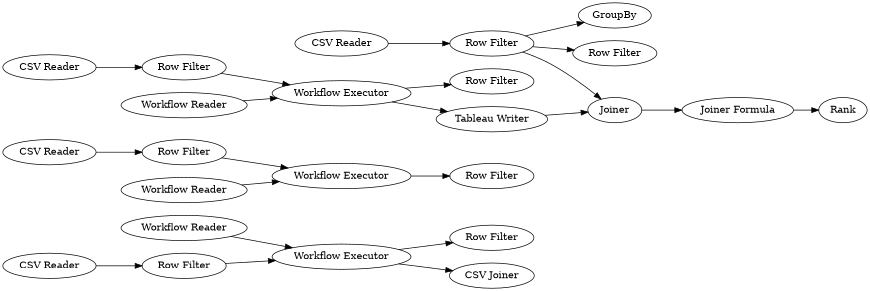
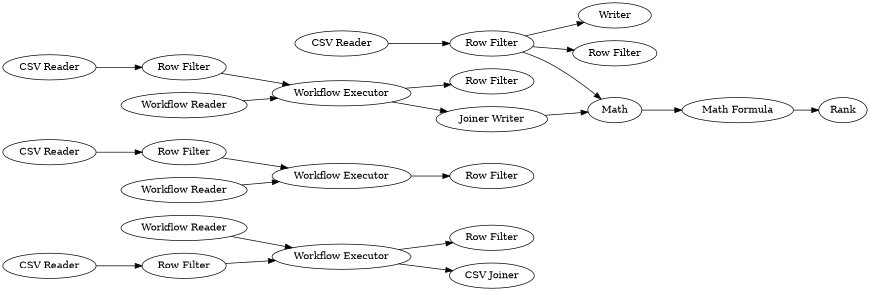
(615, 15) -> (615, 15)
(615, 110) -> (615, 110)
(738, 110) -> (738, 110)
(492, 119) -> (492, 119)
